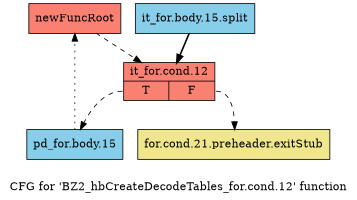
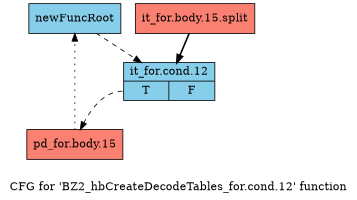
(75, 19) -> (75, 19)
(195, 19) -> (195, 19)
(169, 82) -> (169, 82)
(75, 144) -> (75, 144)
(234, 144) -> none
